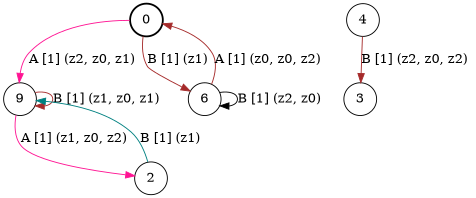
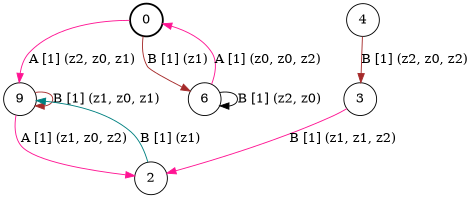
(207, 46) -> (207, 46)
none -> (263, 144)
